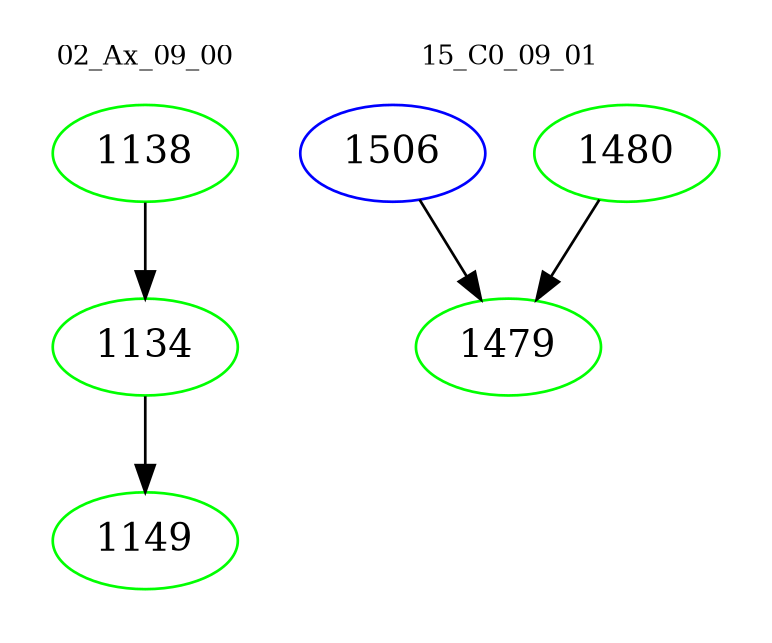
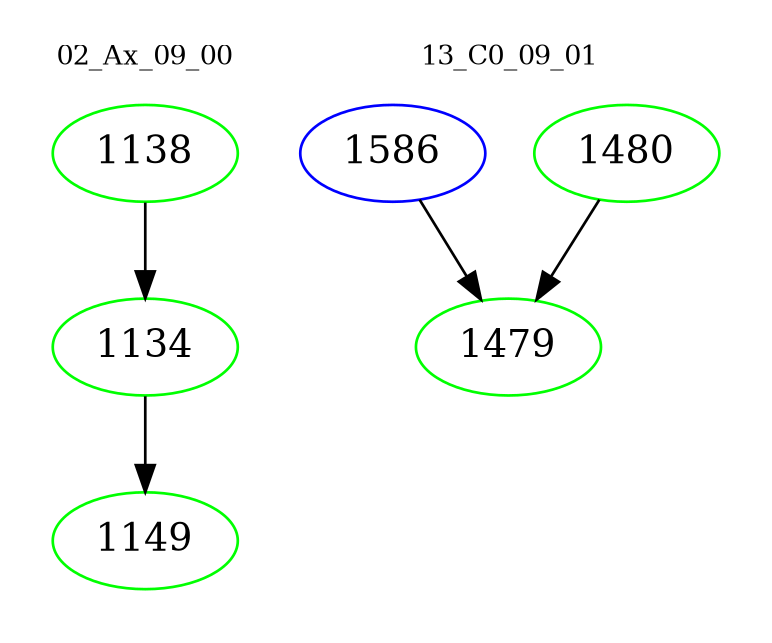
(510, 58) -> (510, 58)
(393, 153) -> (393, 153)
